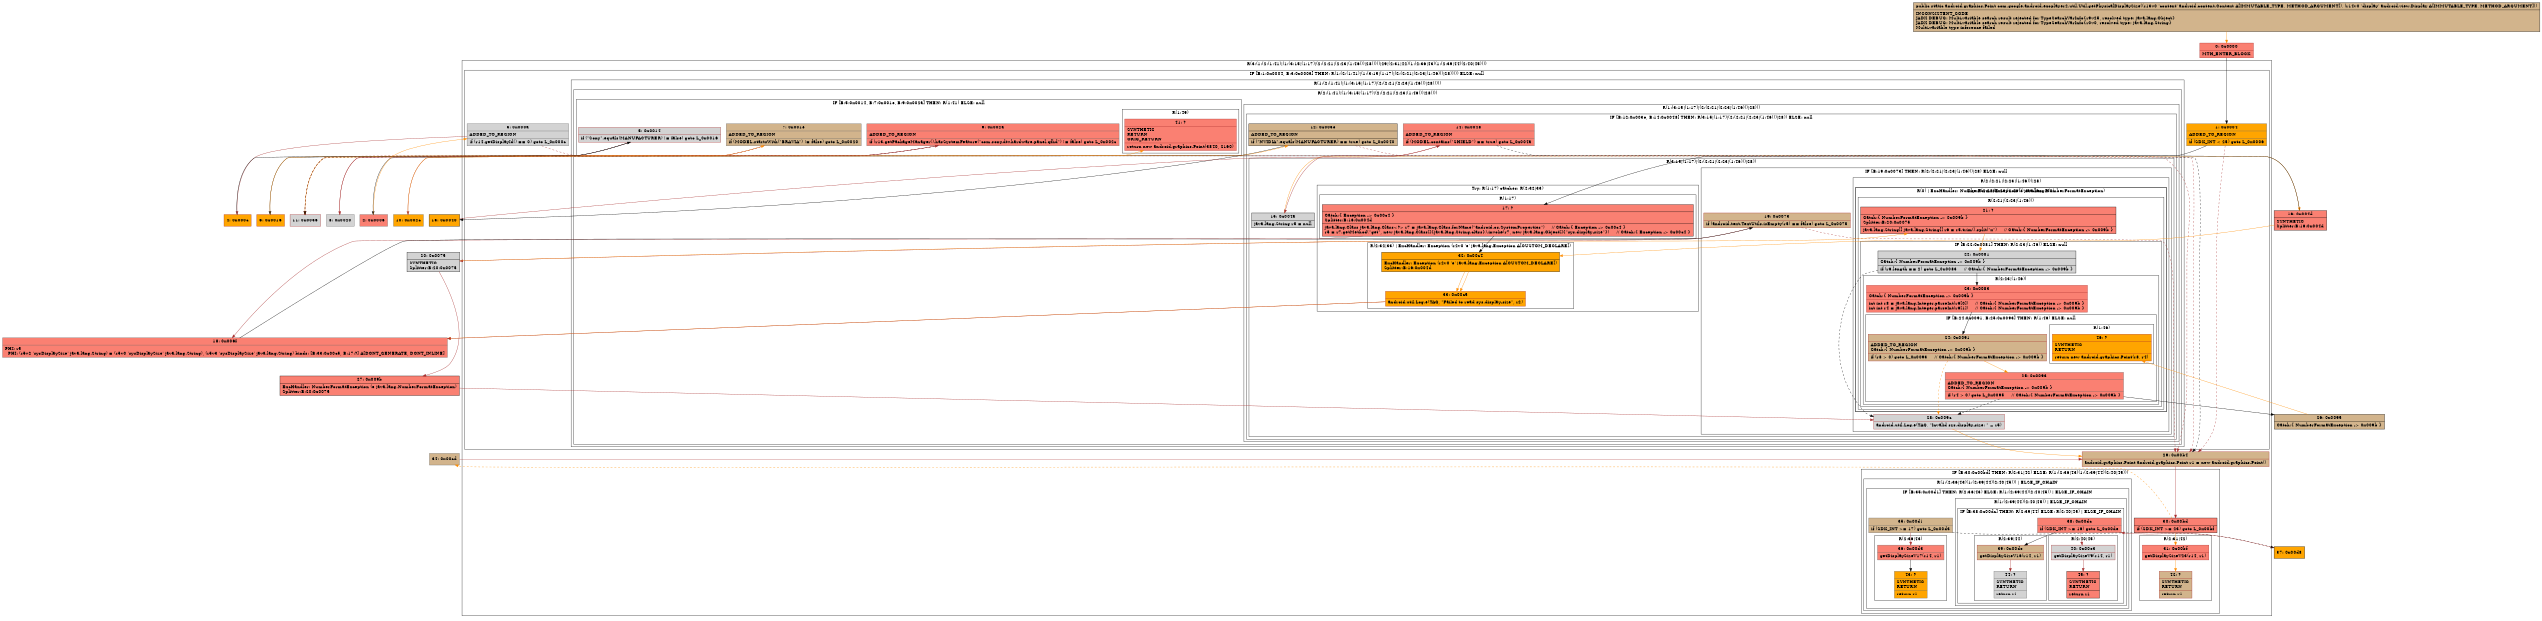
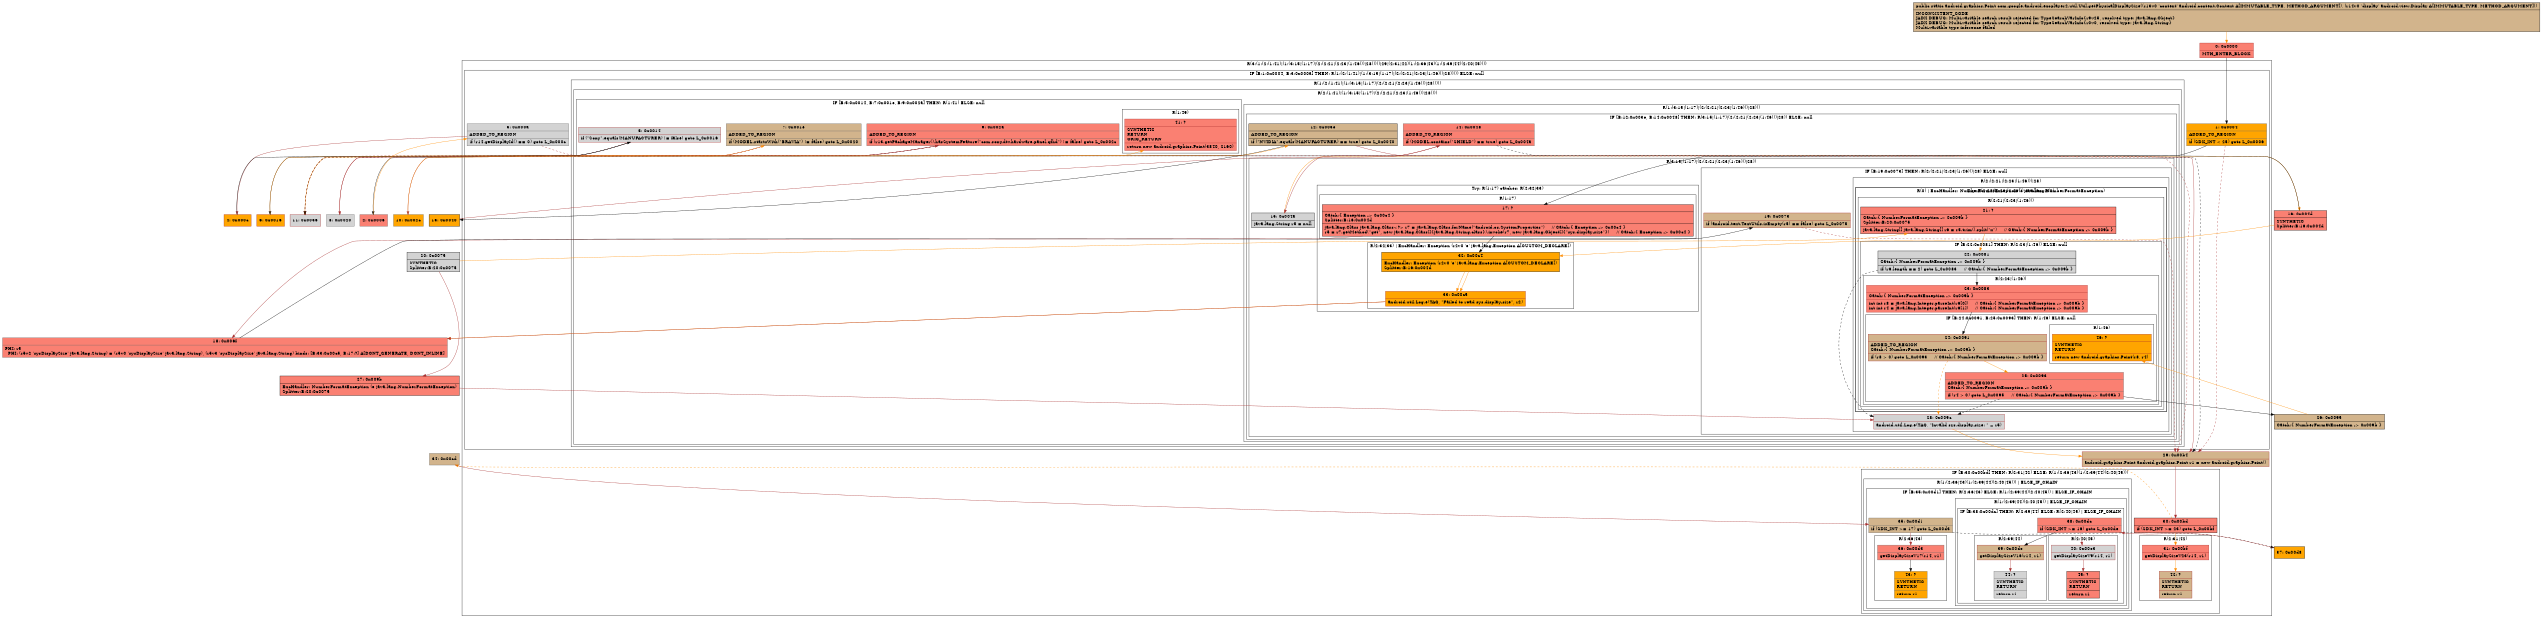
(2193, 167) -> (2193, 167)
(1108, 246) -> none
(1269, 459) -> (1160, 507)
